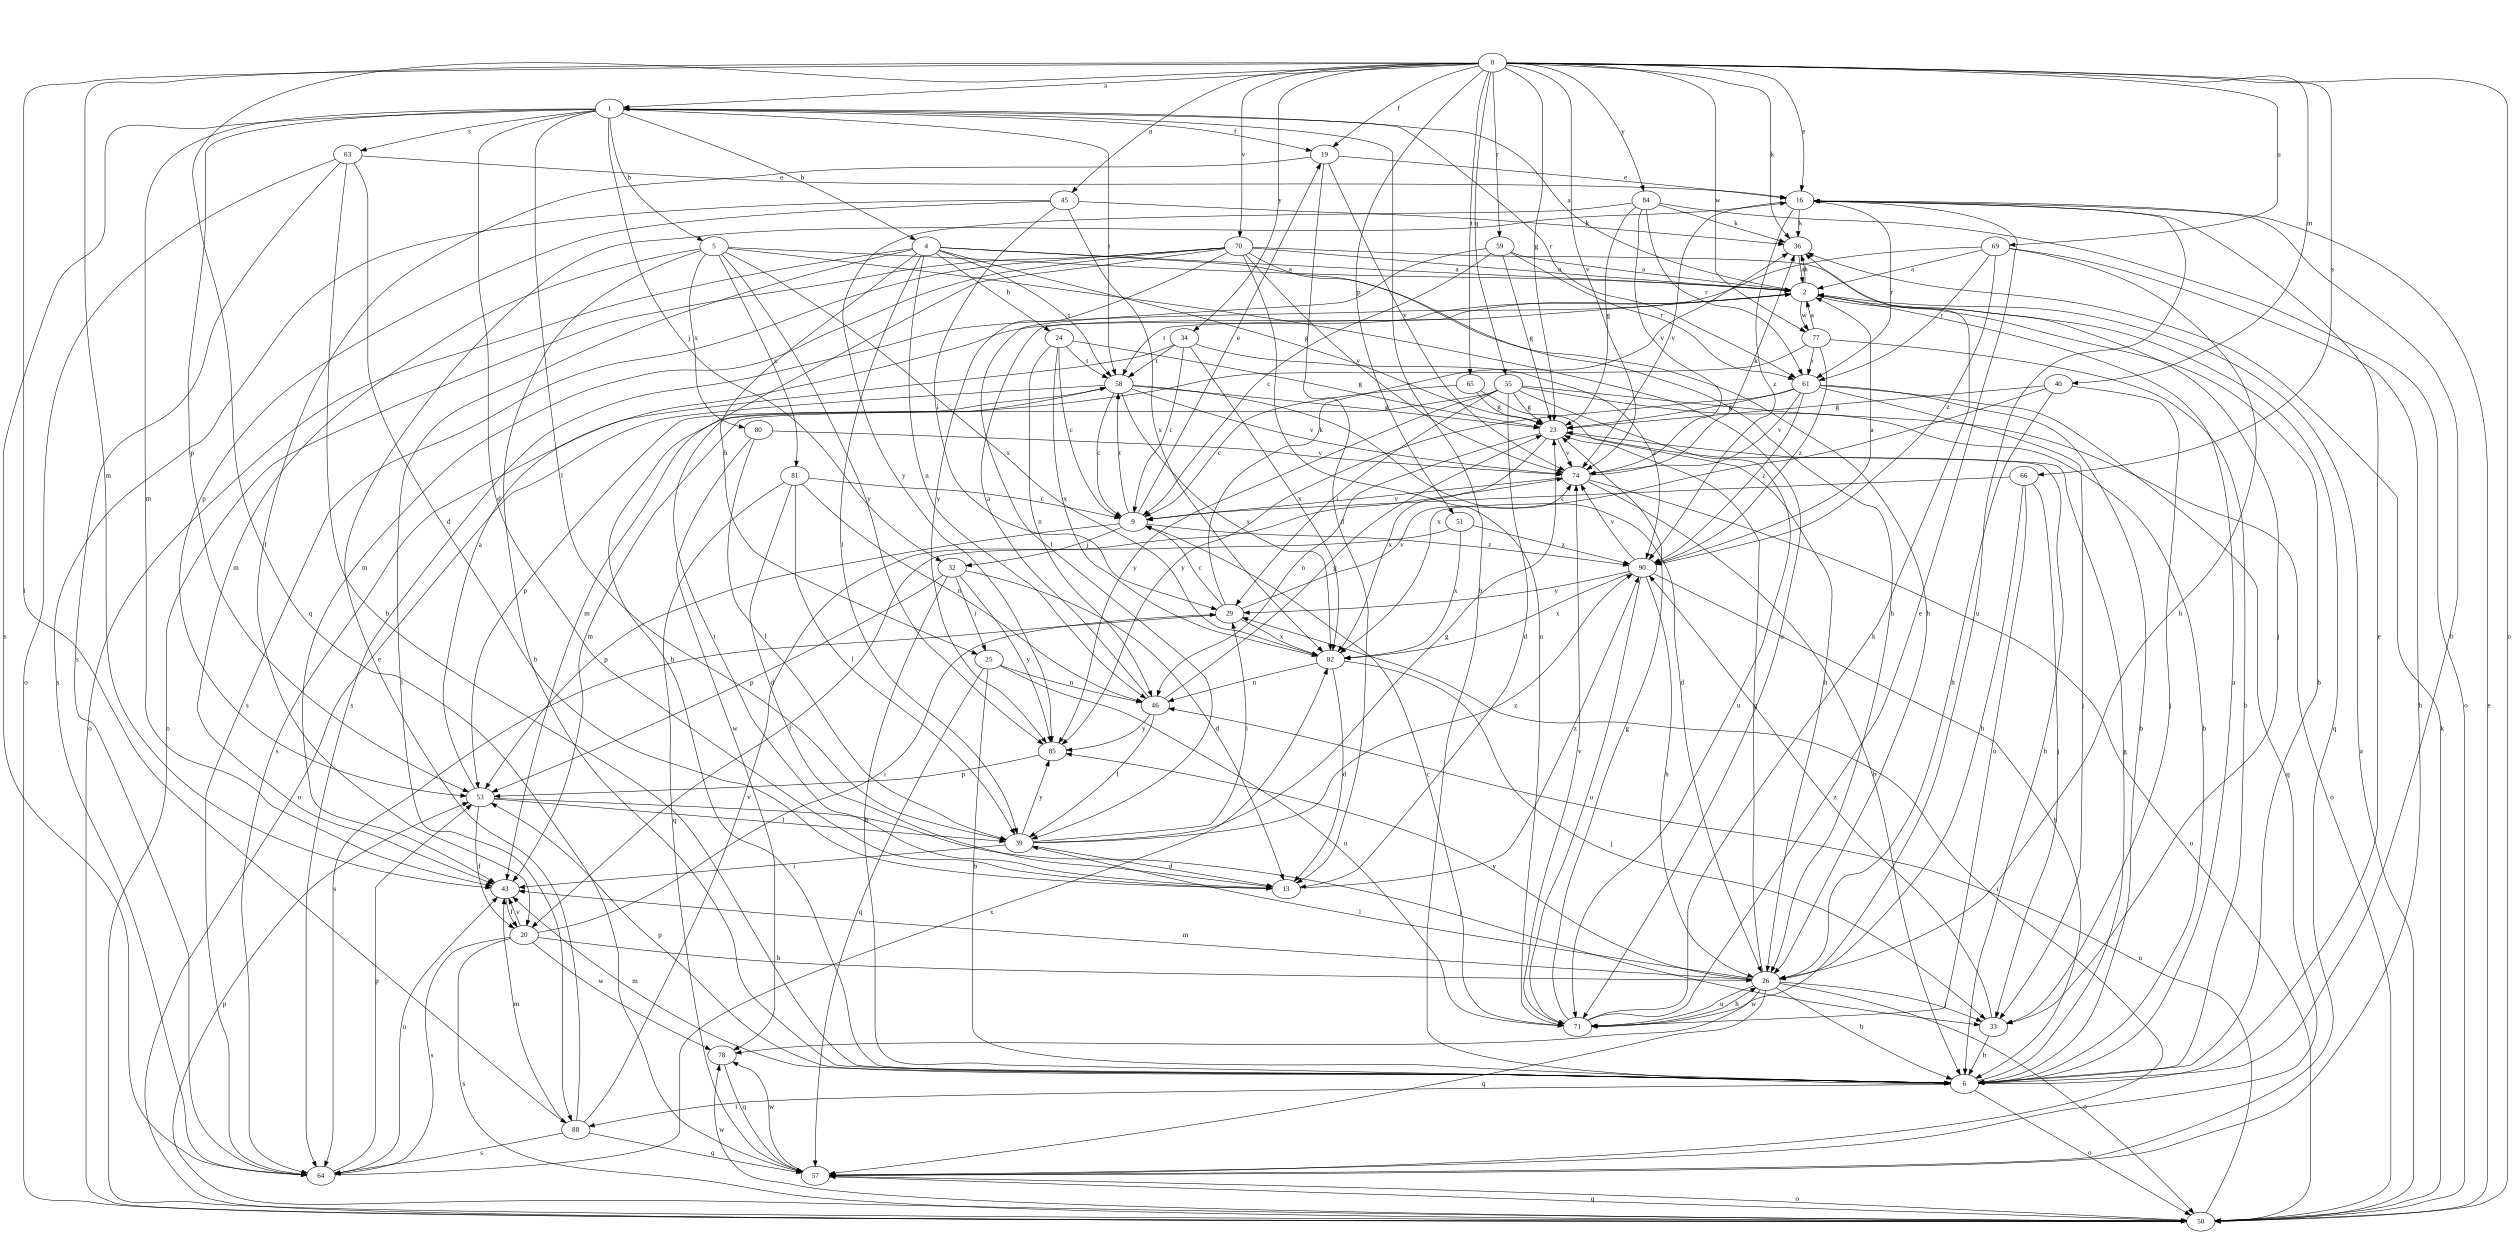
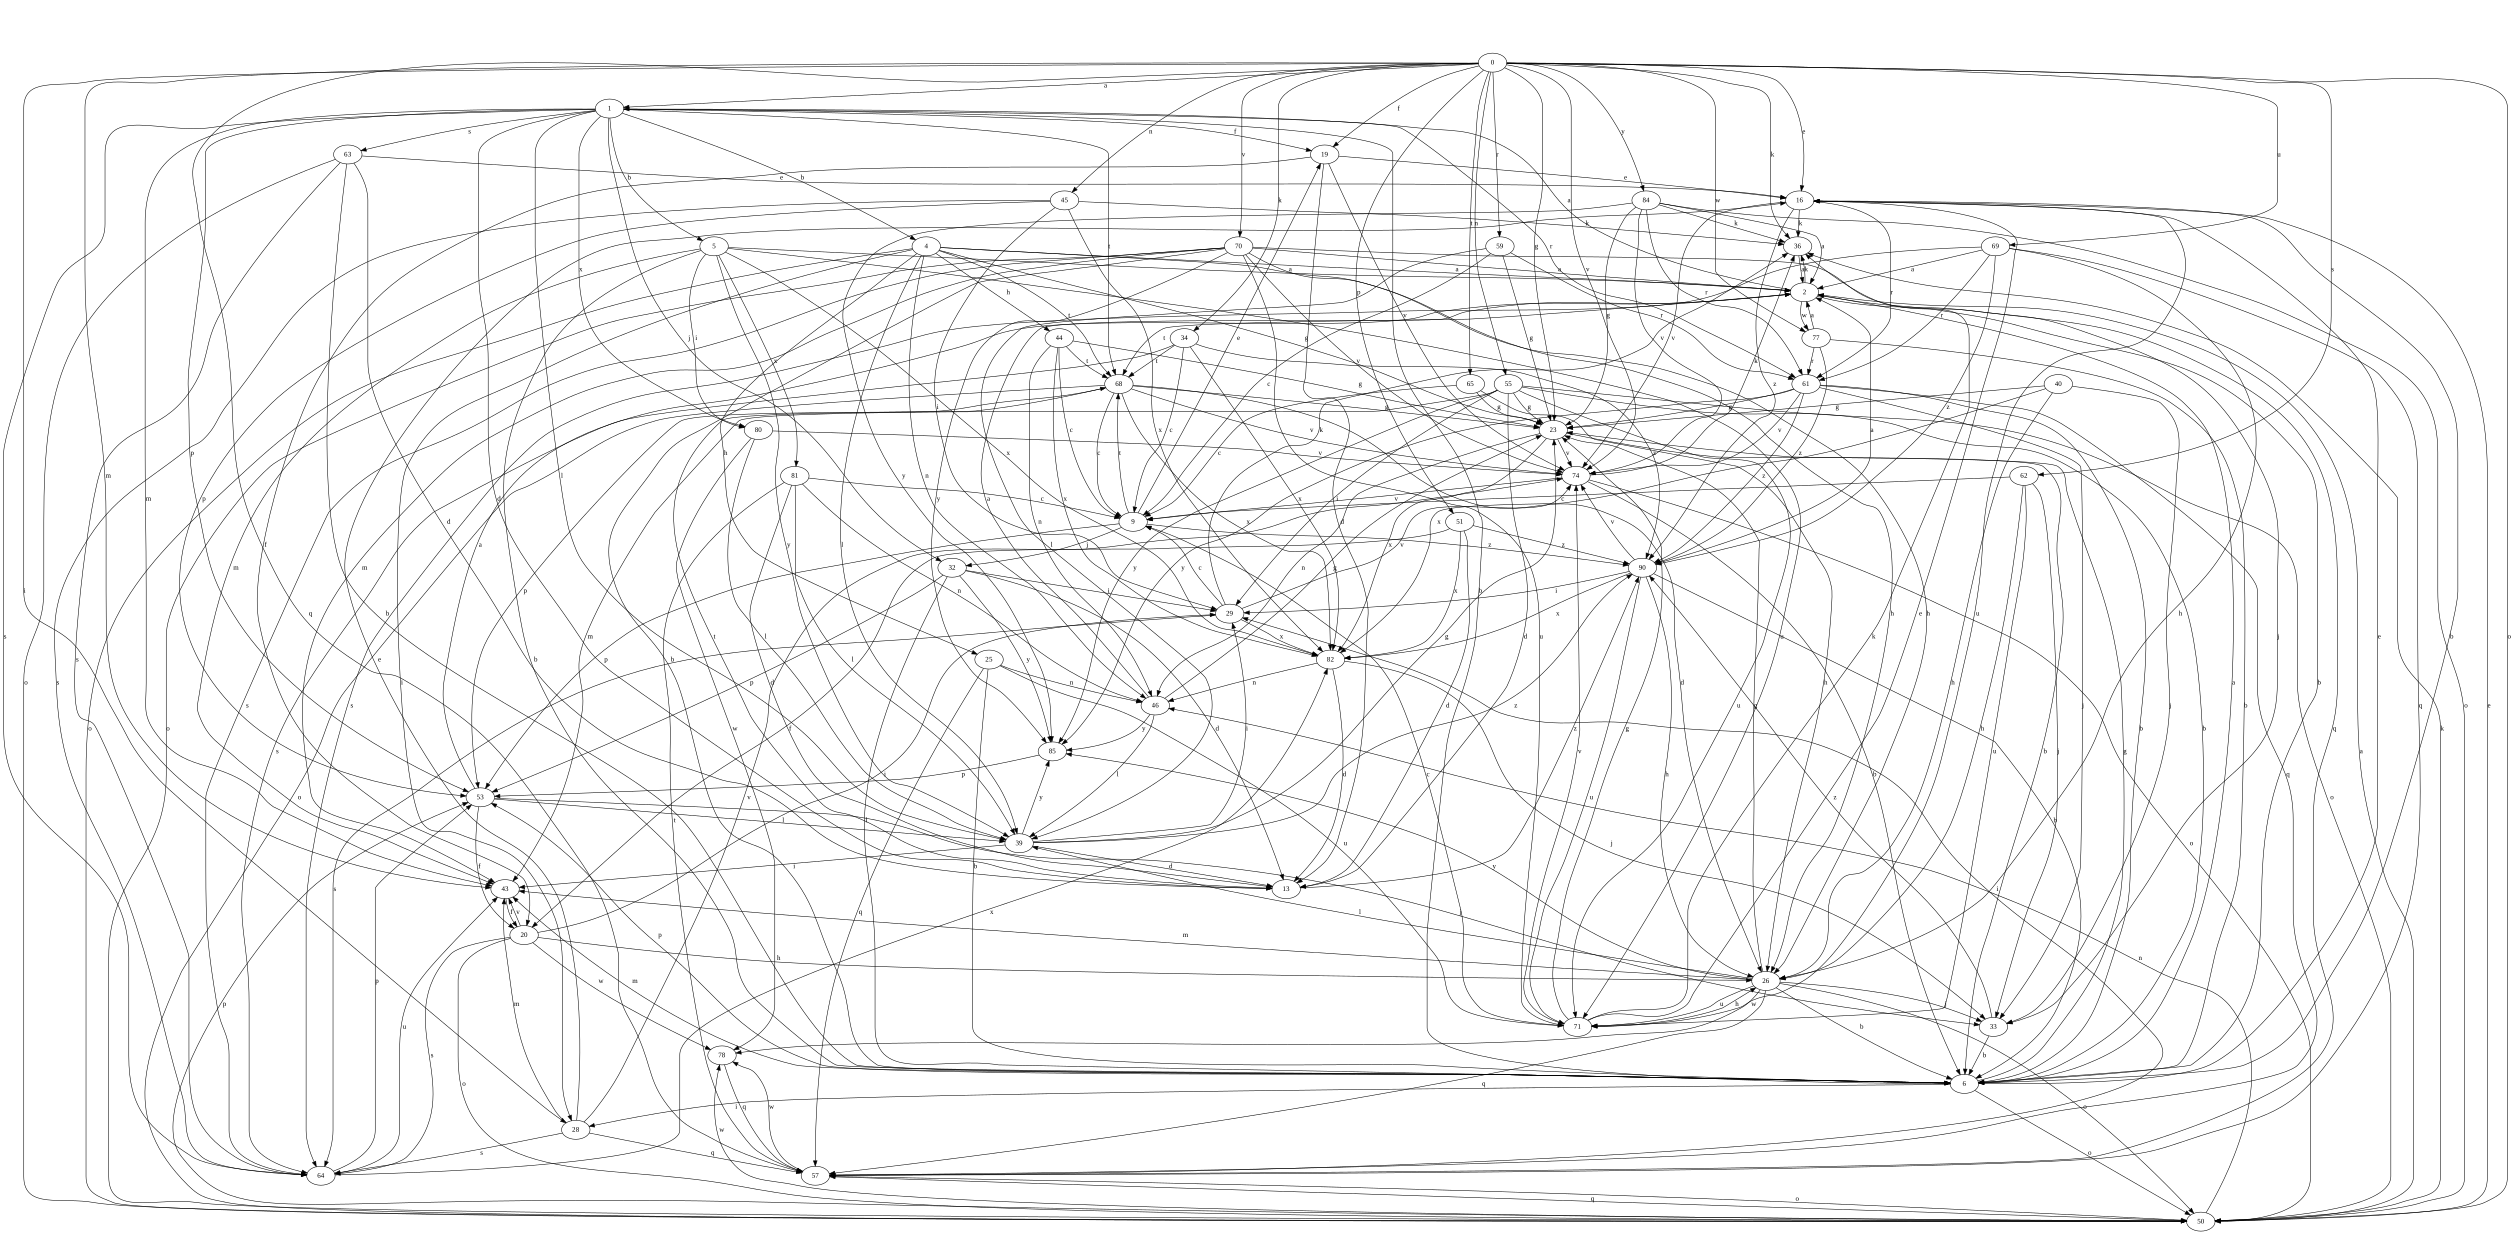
(2158, 80) -> none
(1280, 200) -> (1280, 200)
(1476, 223) -> (1476, 223)
(1648, 274) -> (1761, 222)
none -> (582, 299)
(696, 338) -> (696, 338)
(1059, 338) -> (1059, 338)
(1119, 384) -> (1119, 384)
(1050, 405) -> none
(2024, 476) -> (2024, 476)
(864, 495) -> (795, 587)
(1556, 591) -> (1556, 591)
(970, 611) -> (1088, 590)
(2421, 705) -> (2421, 705)
none -> (1434, 720)
(675, 820) -> (675, 820)
(867, 820) -> (867, 820)
(464, 1084) -> (464, 1084)
(576, 1130) -> (576, 1130)
